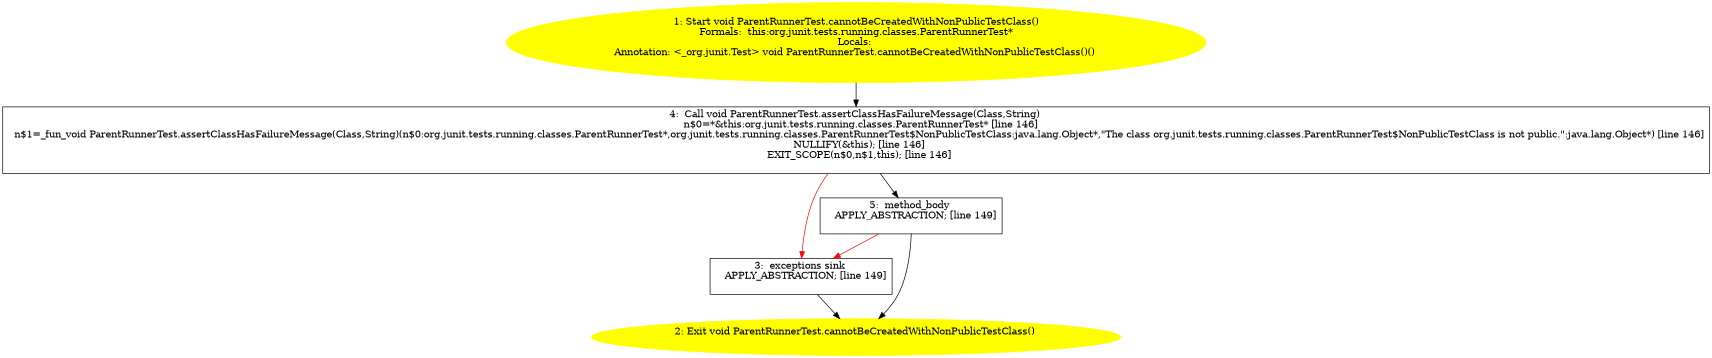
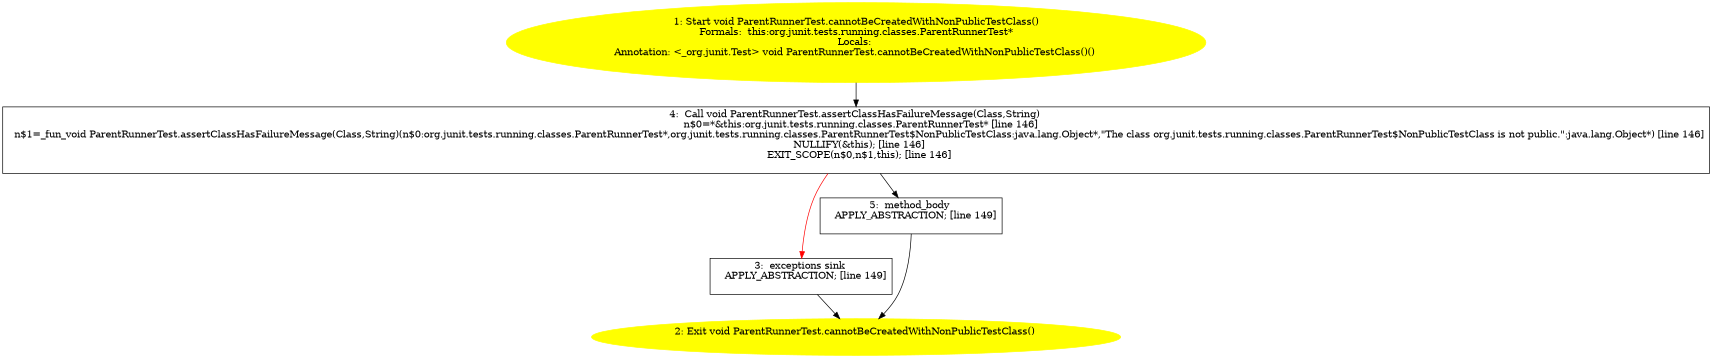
(859, 244) -> none
